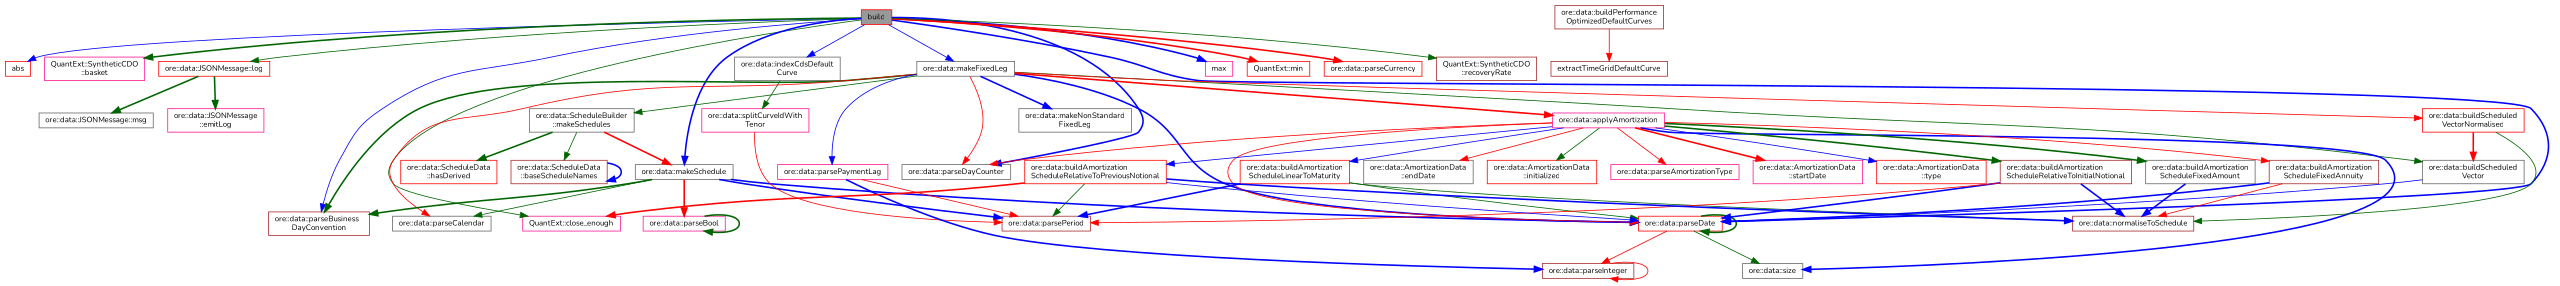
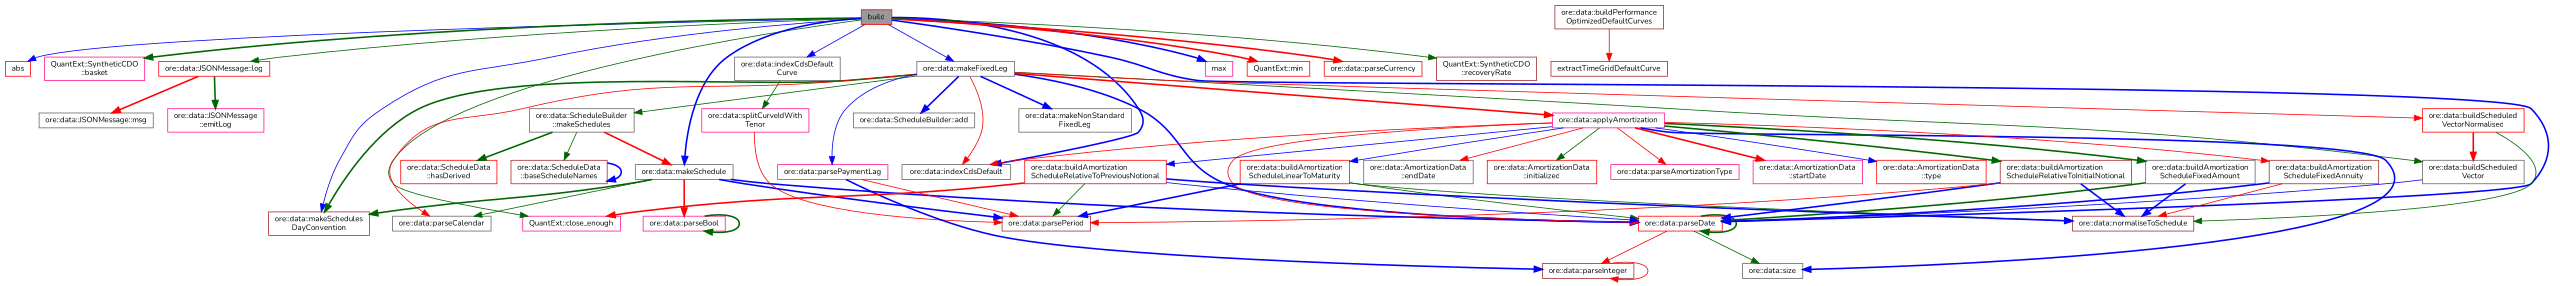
(159, 93) -> (159, 93)
none -> (914, 120)
(956, 172) -> (956, 172)
none -> (1938, 205)
(319, 224) -> (319, 224)
